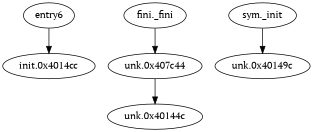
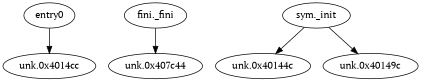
(49, 15) -> (49, 15)
(49, 66) -> (49, 66)
(155, 88) -> (293, 38)
